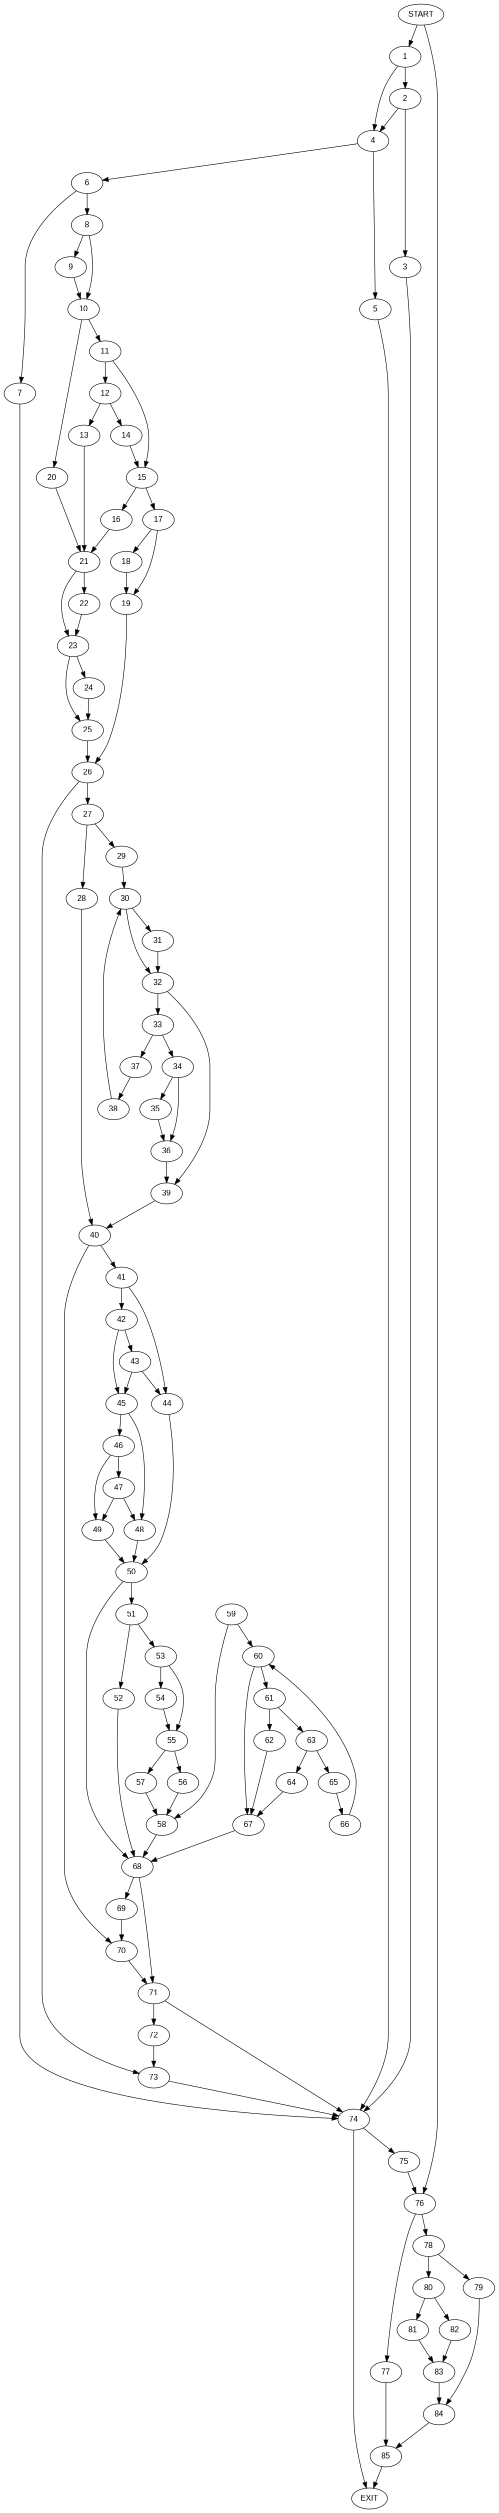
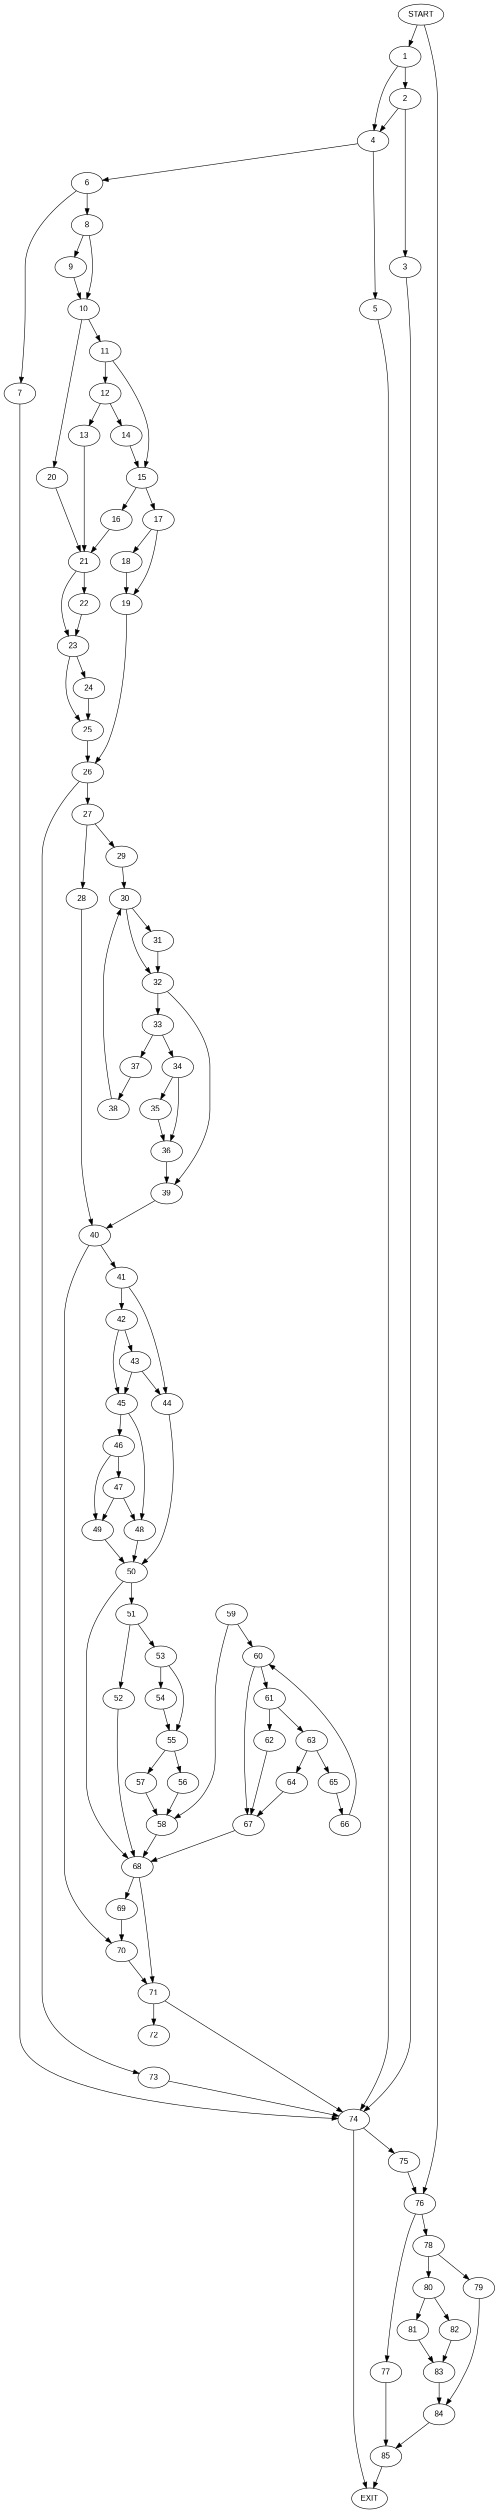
(154, 2054) -> none
